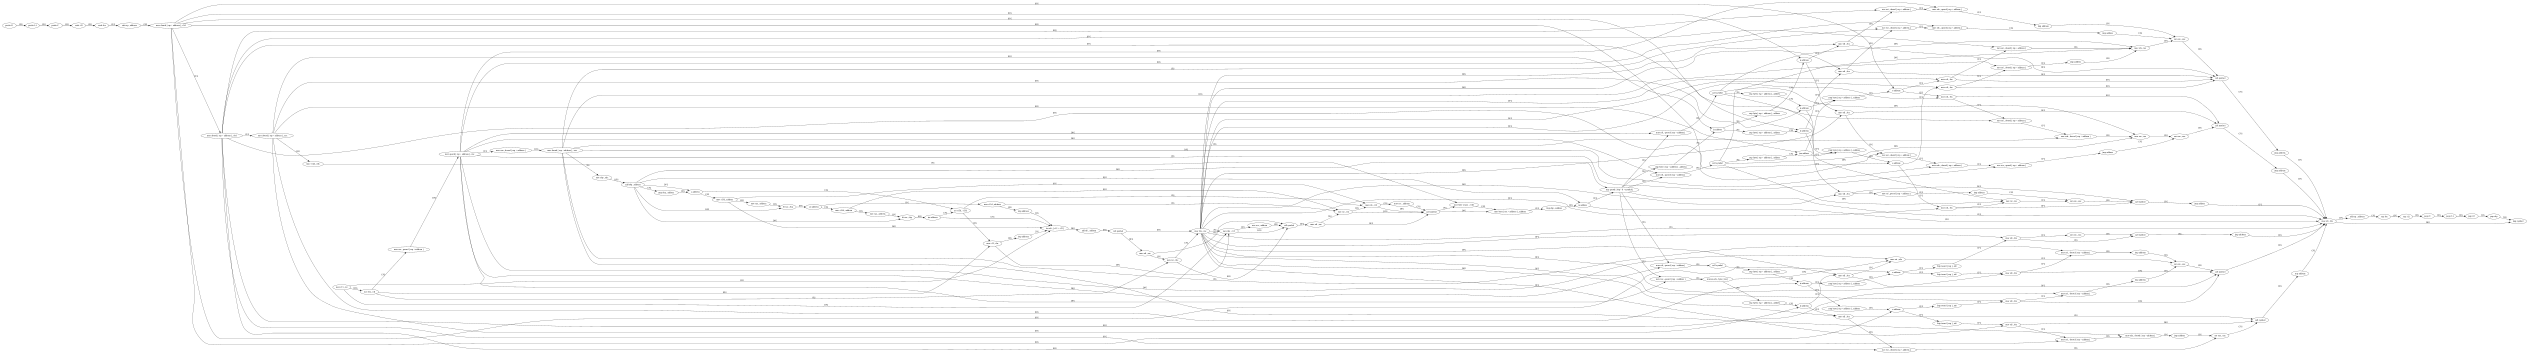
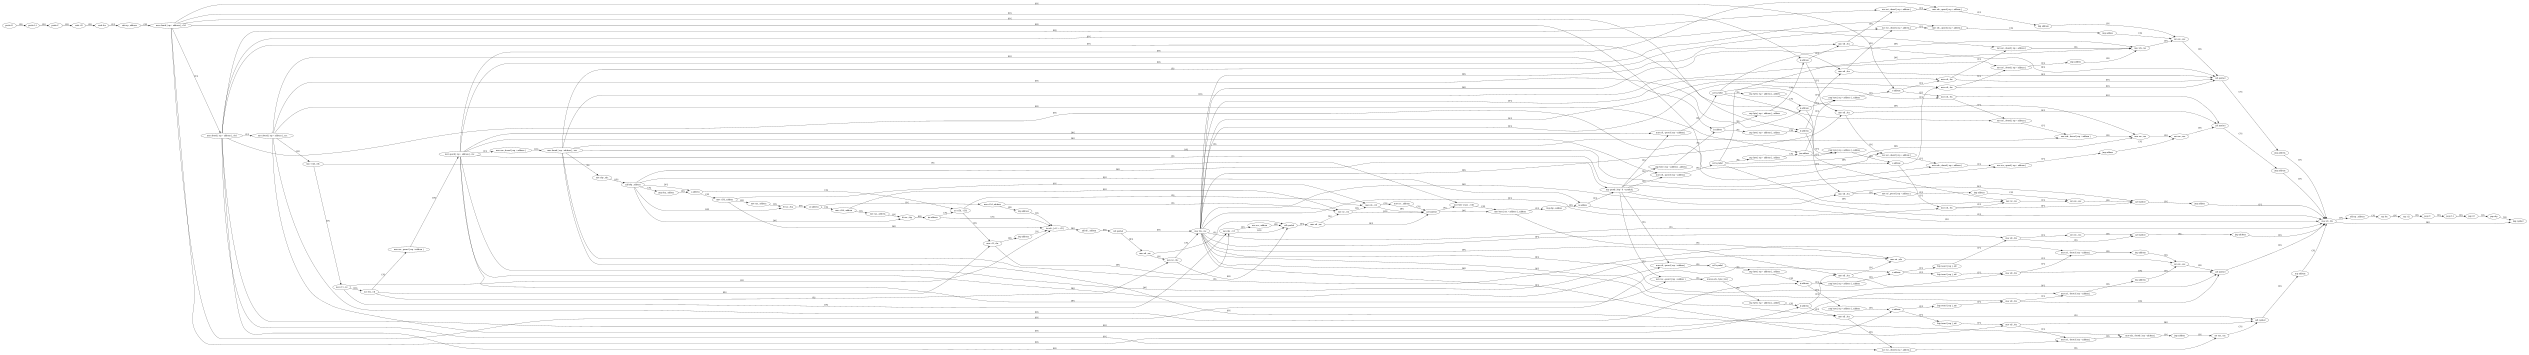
none -> (327, 225)
(1214, 231) -> none
(1810, 273) -> (1699, 244)
